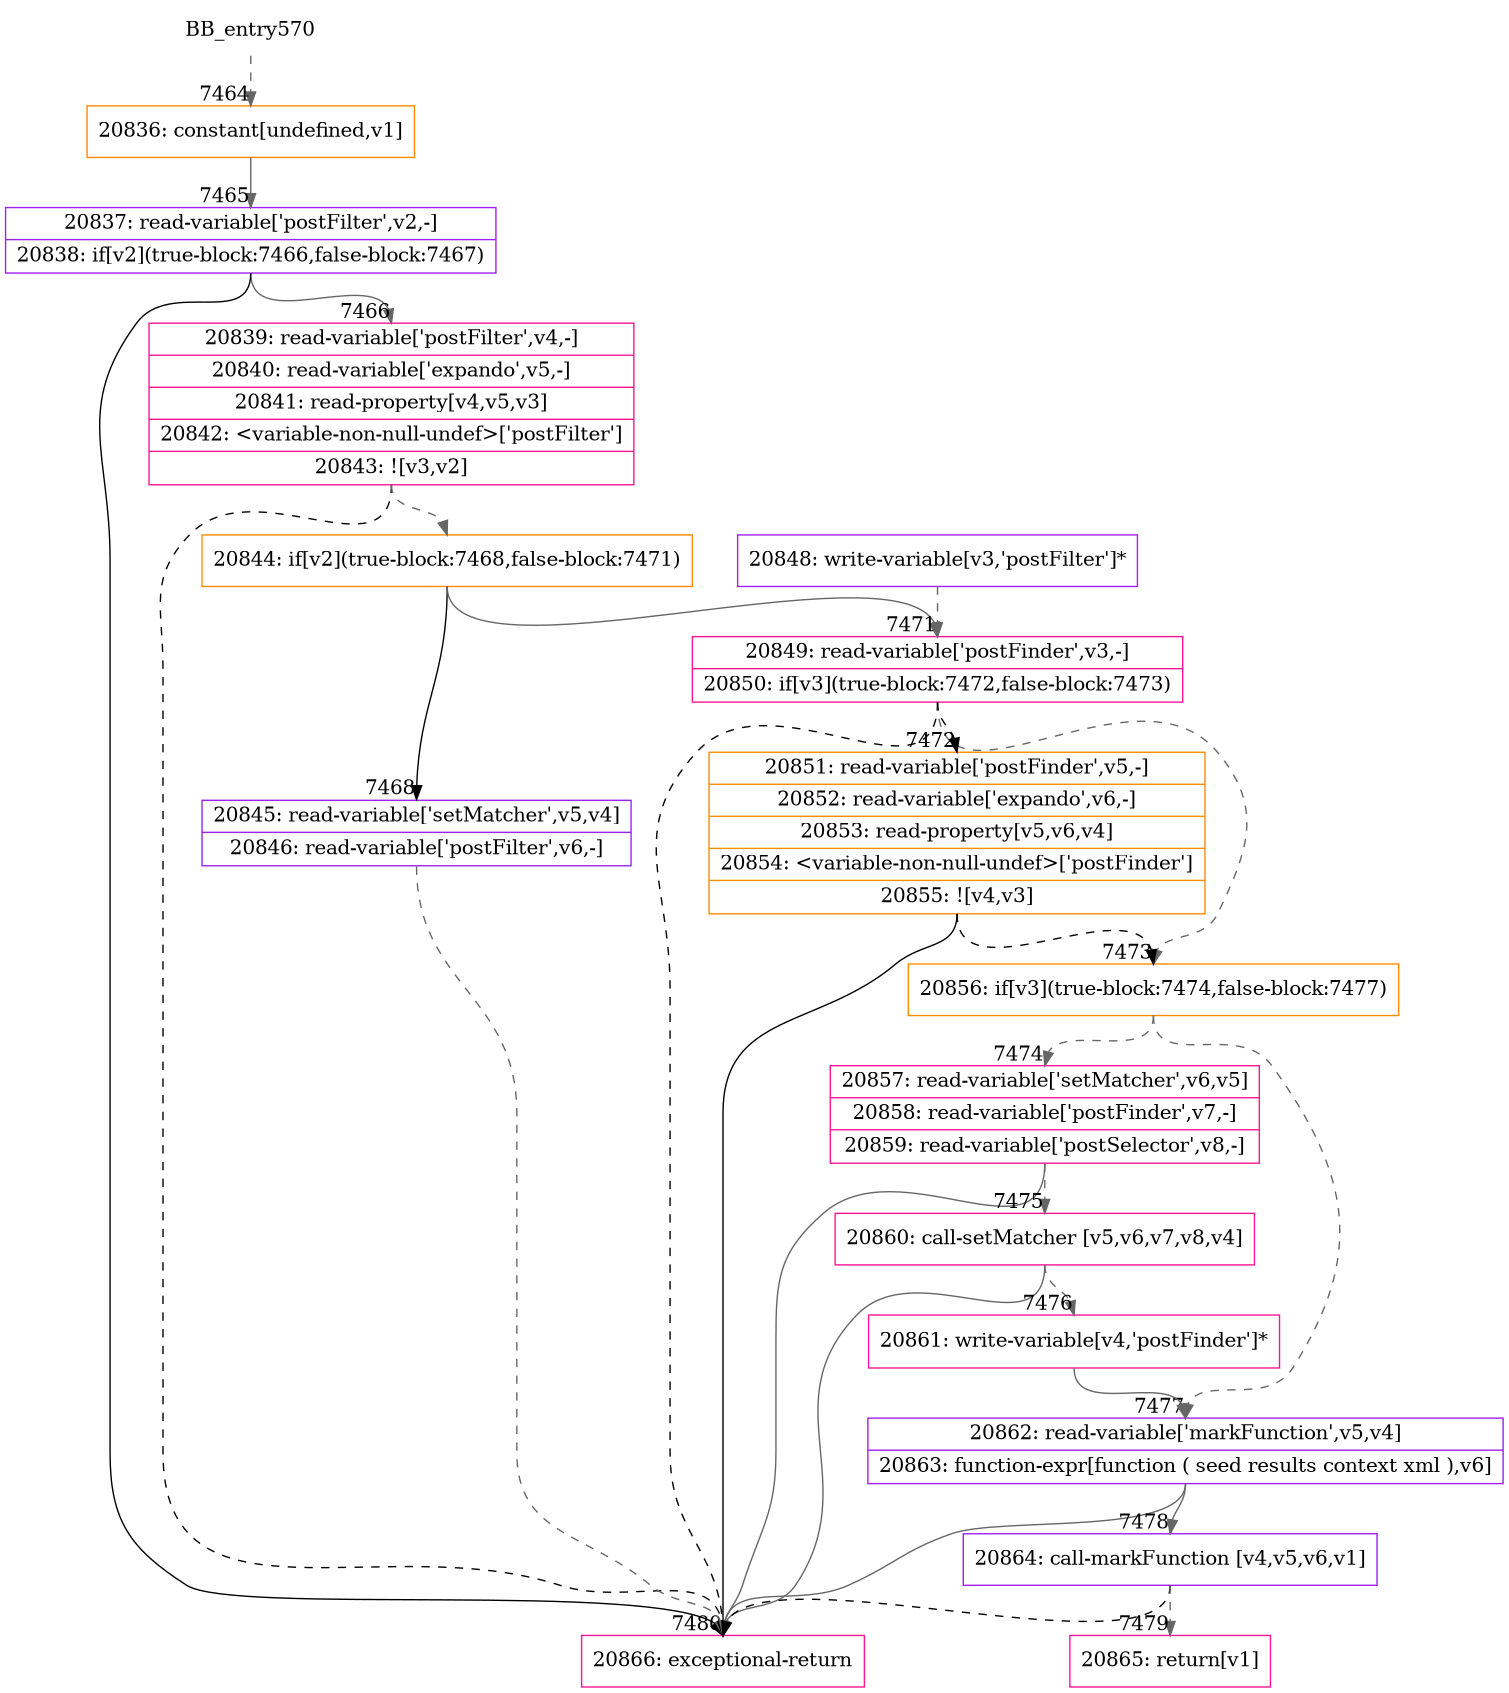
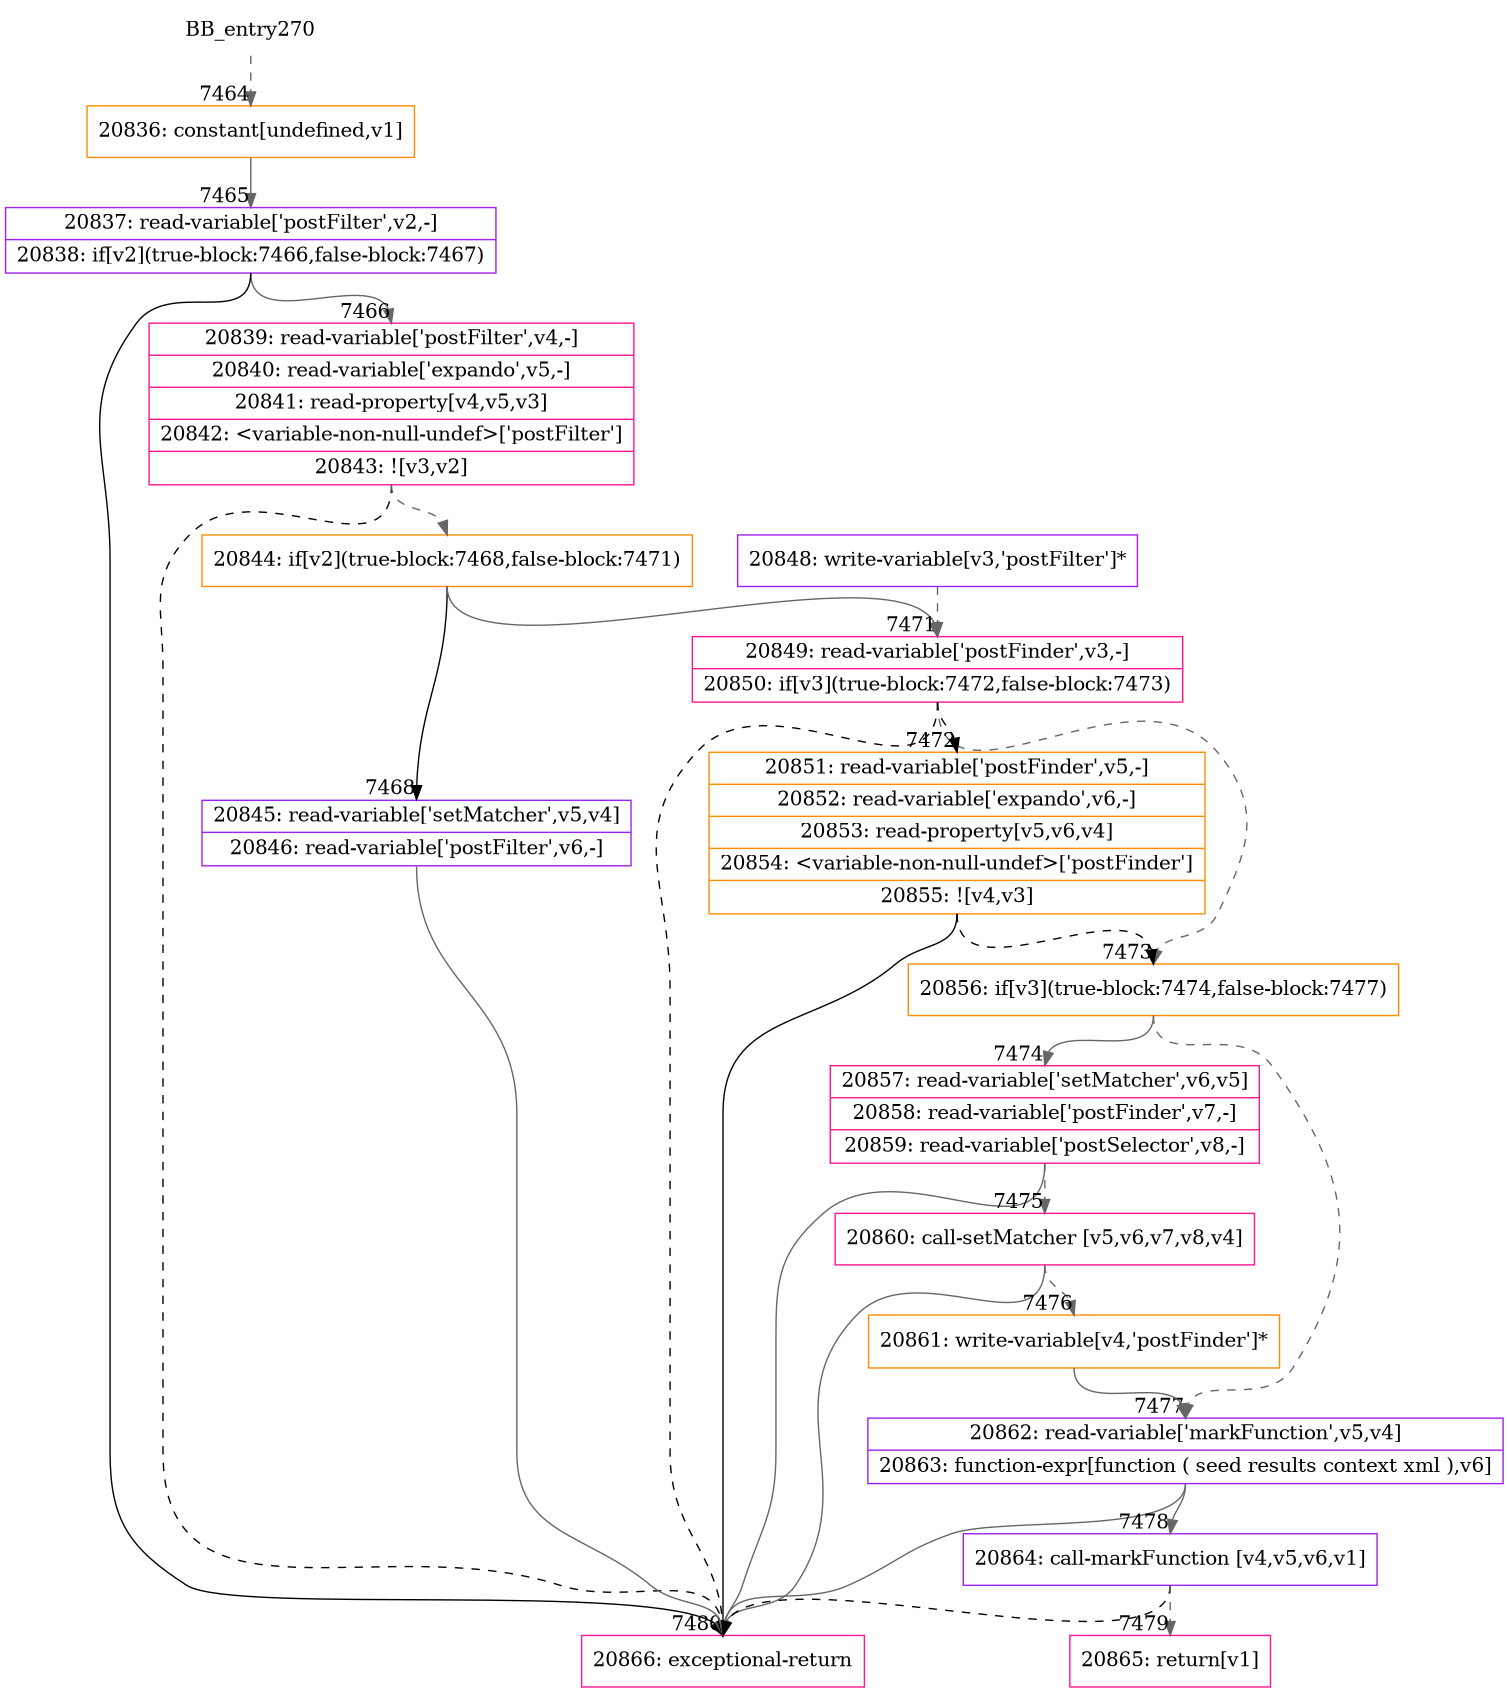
(251, 31) -> (251, 31)
(1106, 1041) -> (1106, 1041)
(517, 1287) -> (517, 1287)
(1074, 1342) -> (1074, 1342)
